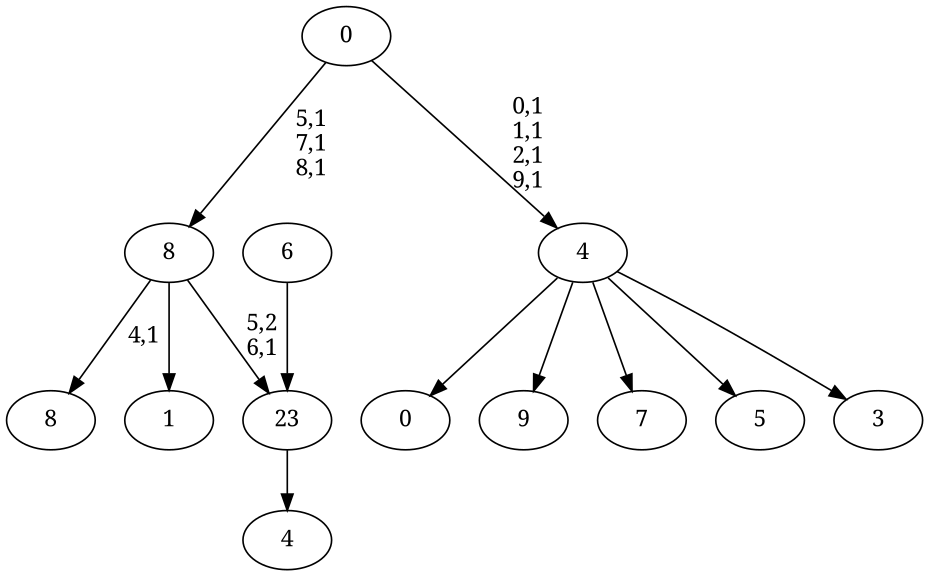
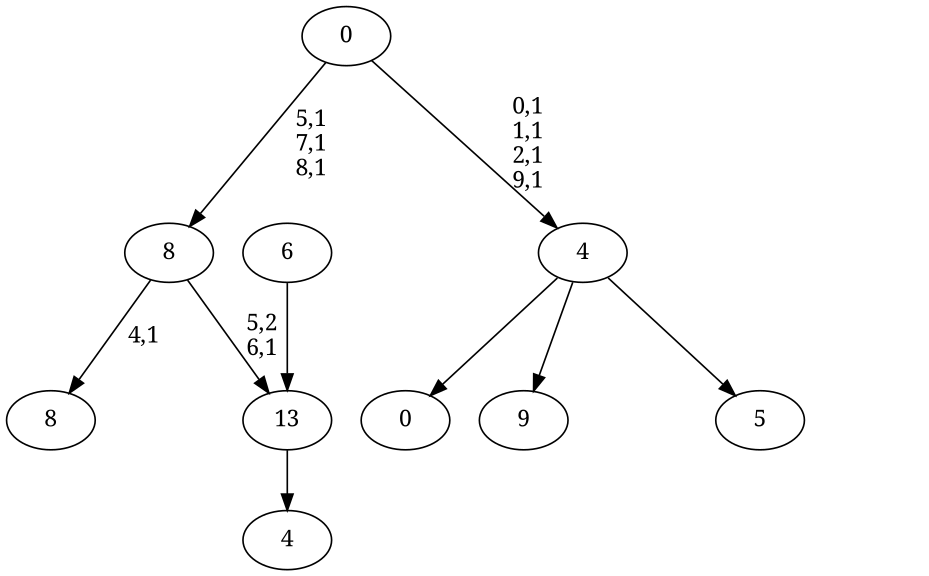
(169, 420) -> none
(287, 420) -> (287, 420)
(642, 420) -> none
(878, 420) -> none
